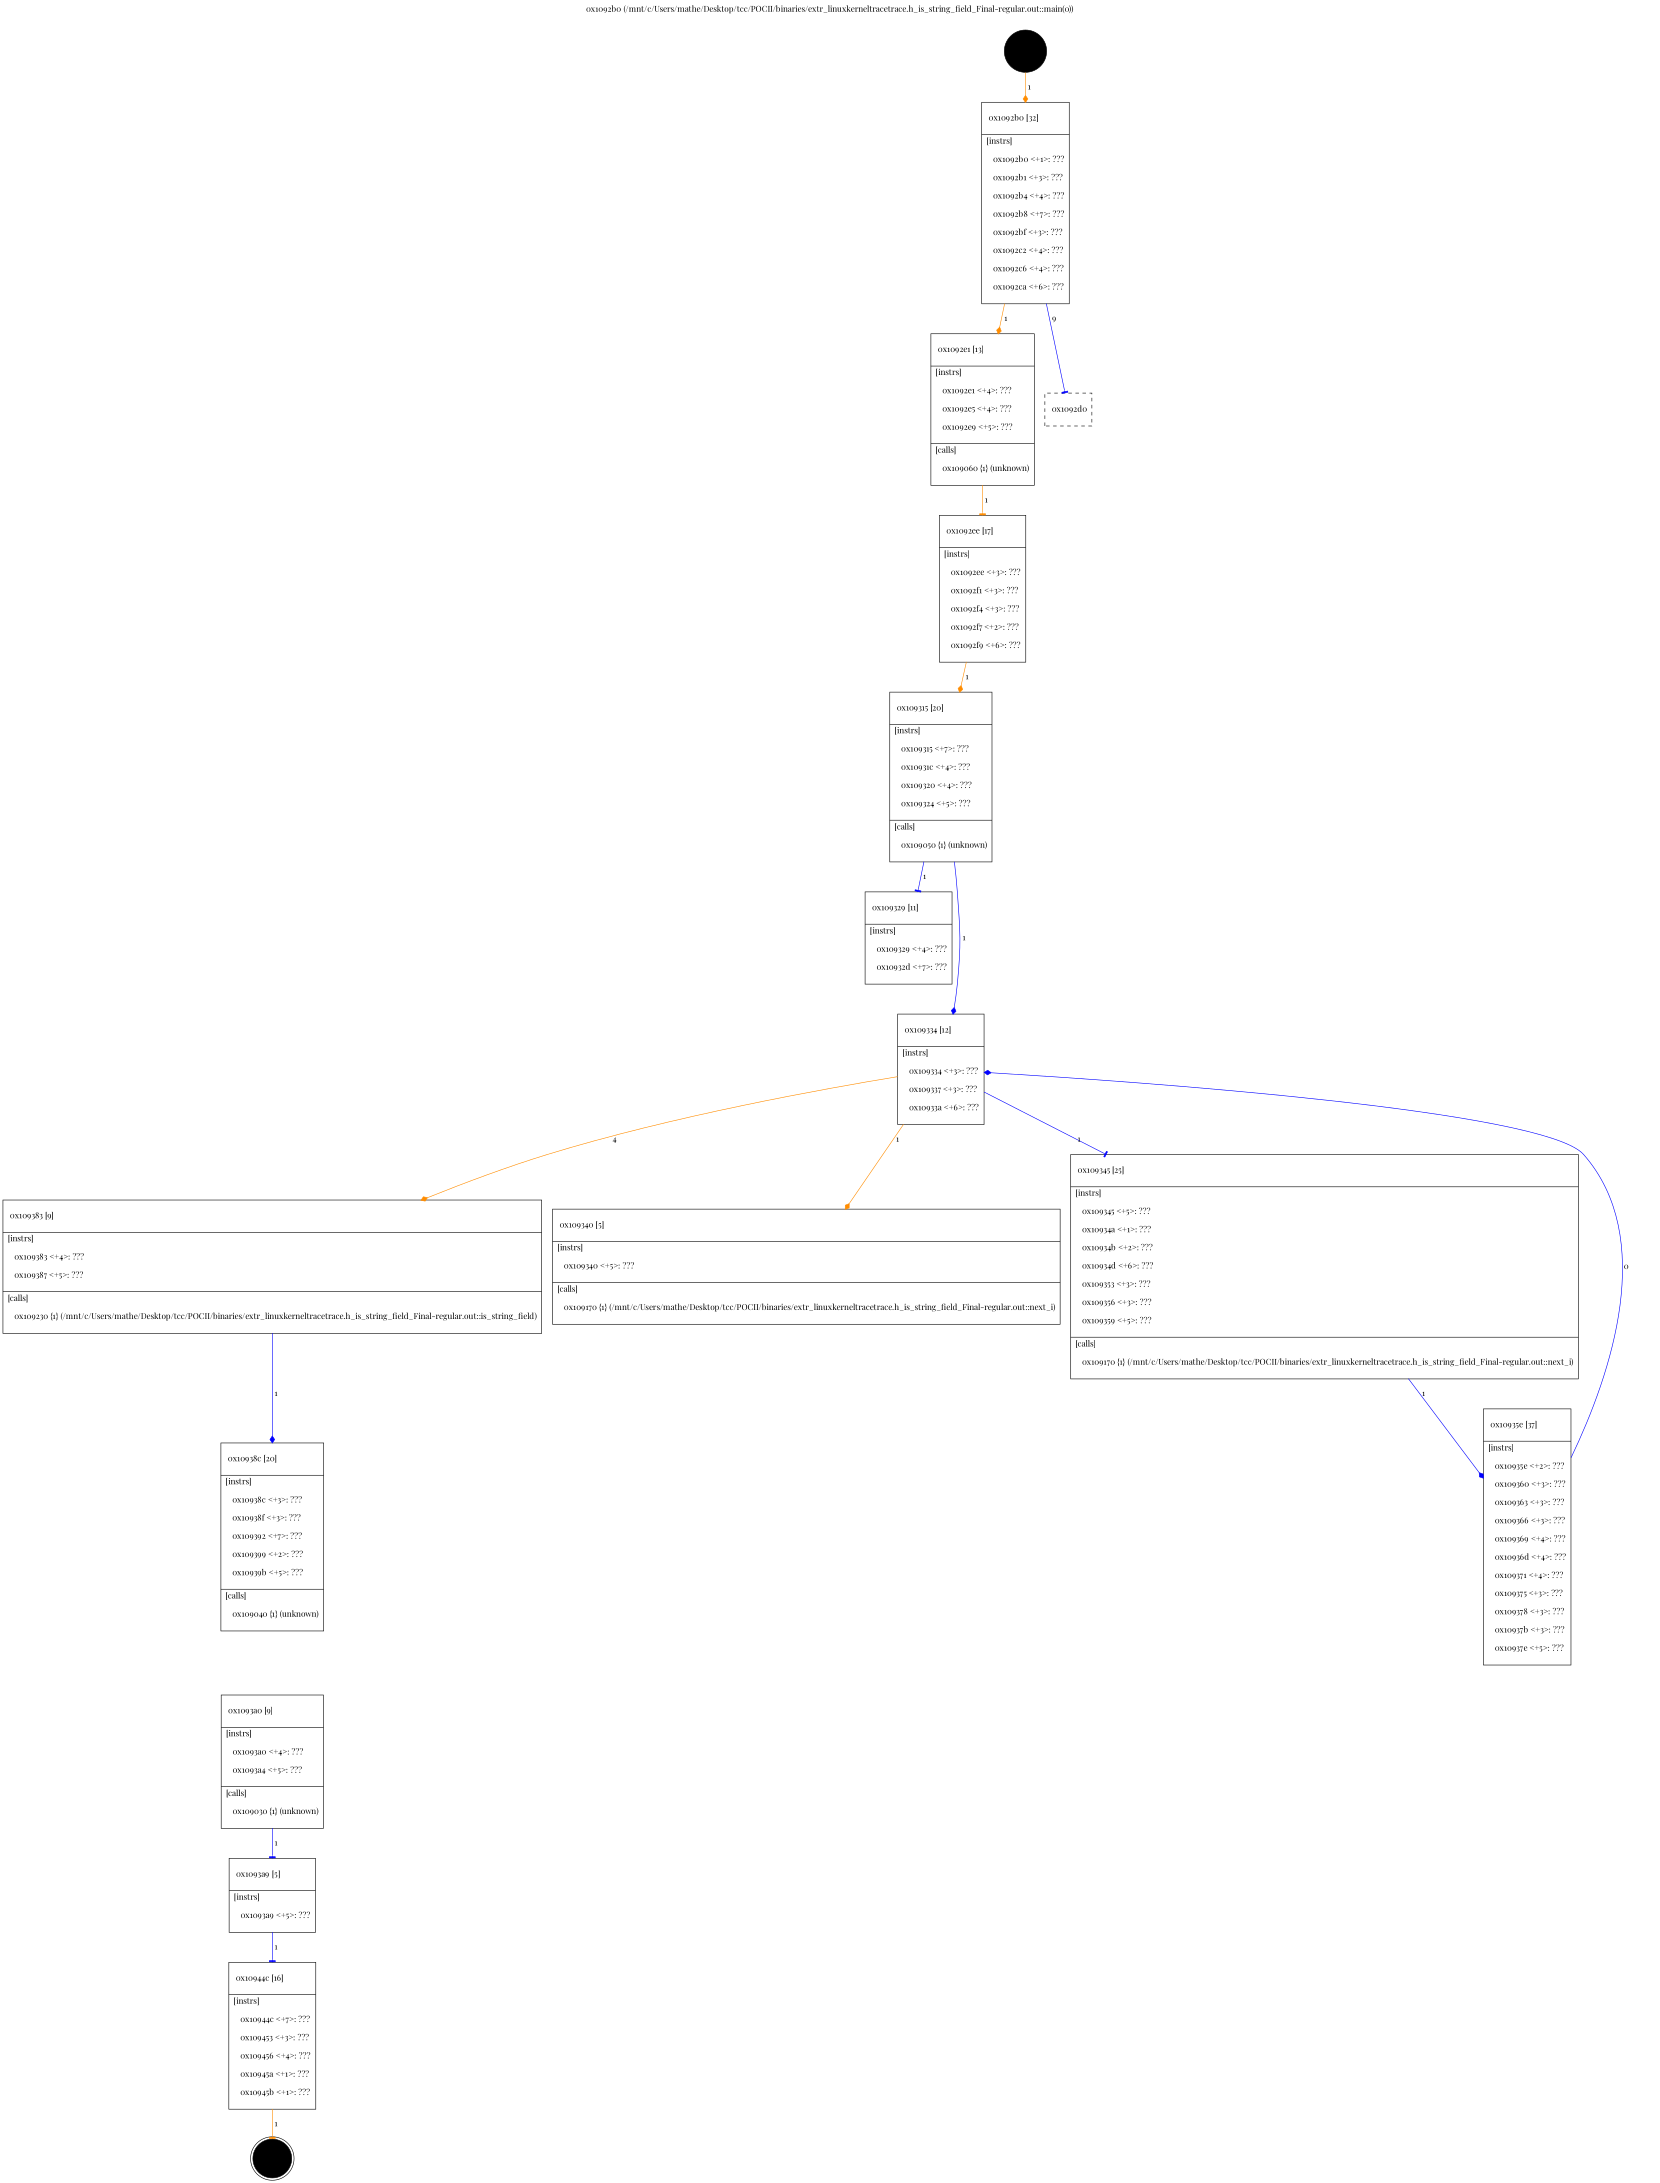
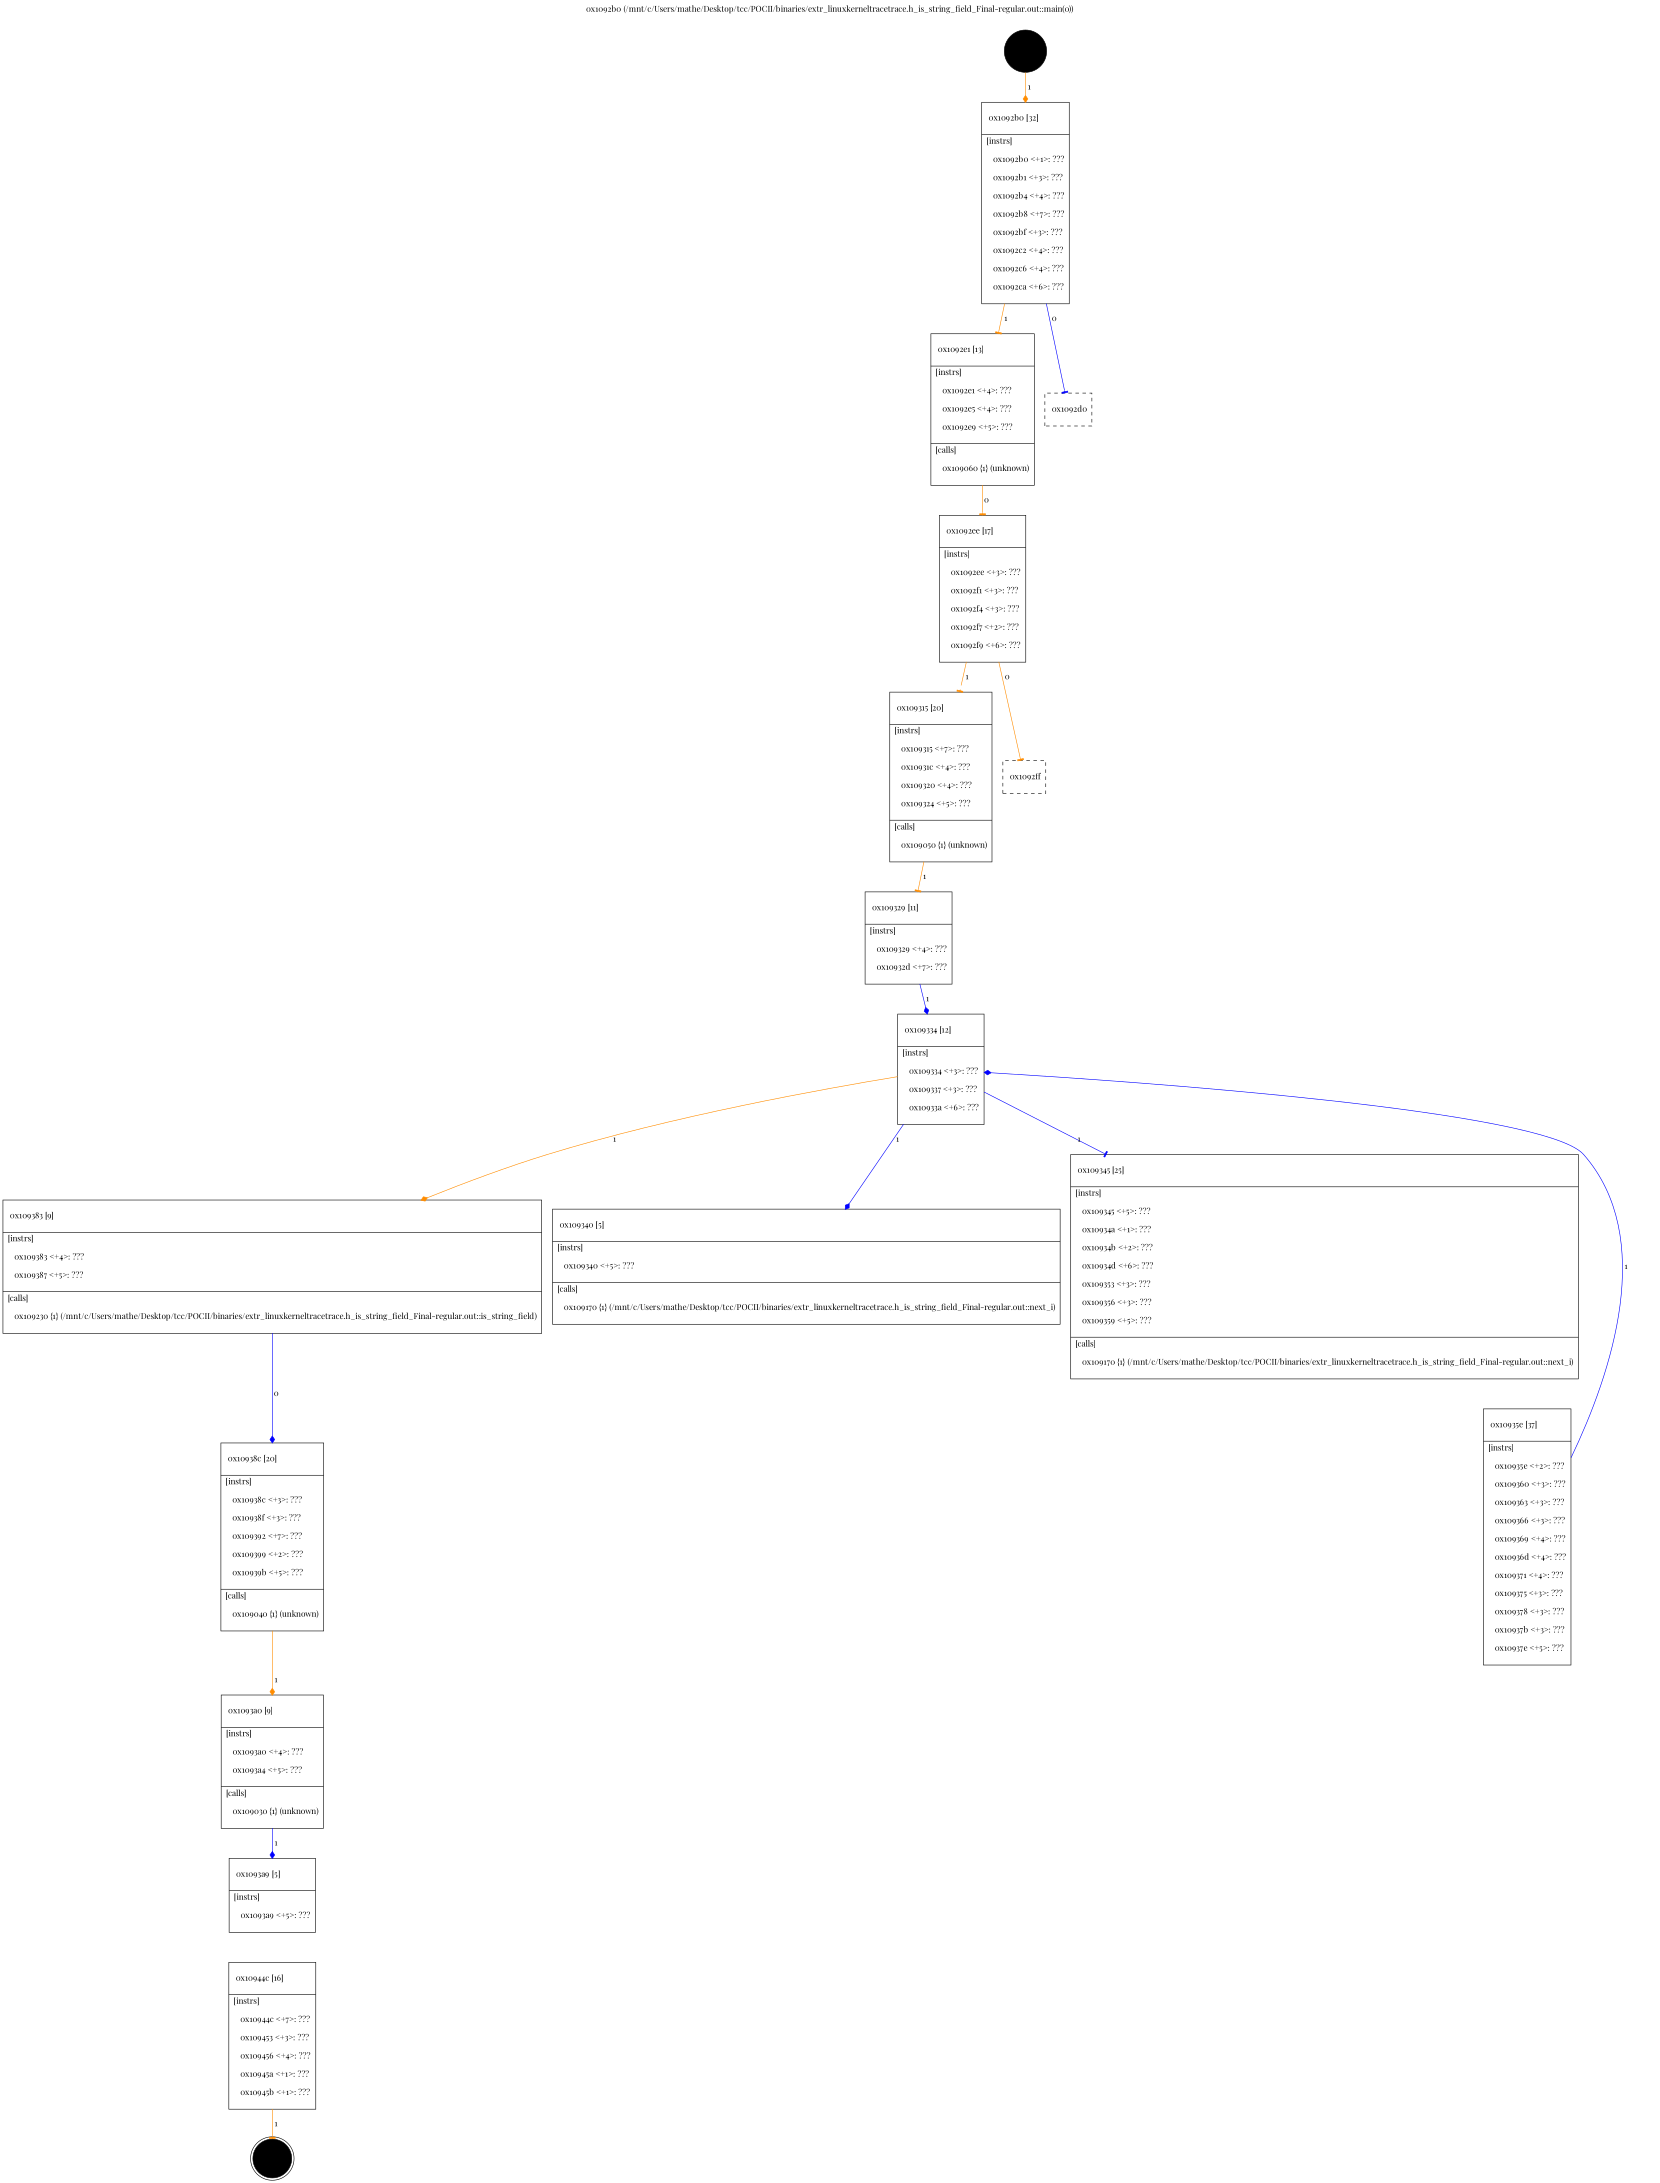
(1002, 317) -> (1002, 317)
(1053, 319) -> (1053, 319)
(986, 500) -> (986, 500)
(964, 674) -> (964, 674)
none -> (1024, 777)
(921, 875) -> (921, 875)
(960, 935) -> (923, 996)
(614, 1140) -> (614, 1140)
(876, 1164) -> (876, 1164)
(1625, 1267) -> (1625, 1267)
(275, 1394) -> (275, 1394)
(1444, 1426) -> none
none -> (272, 1659)
(272, 1842) -> (272, 1842)
(272, 1946) -> none
